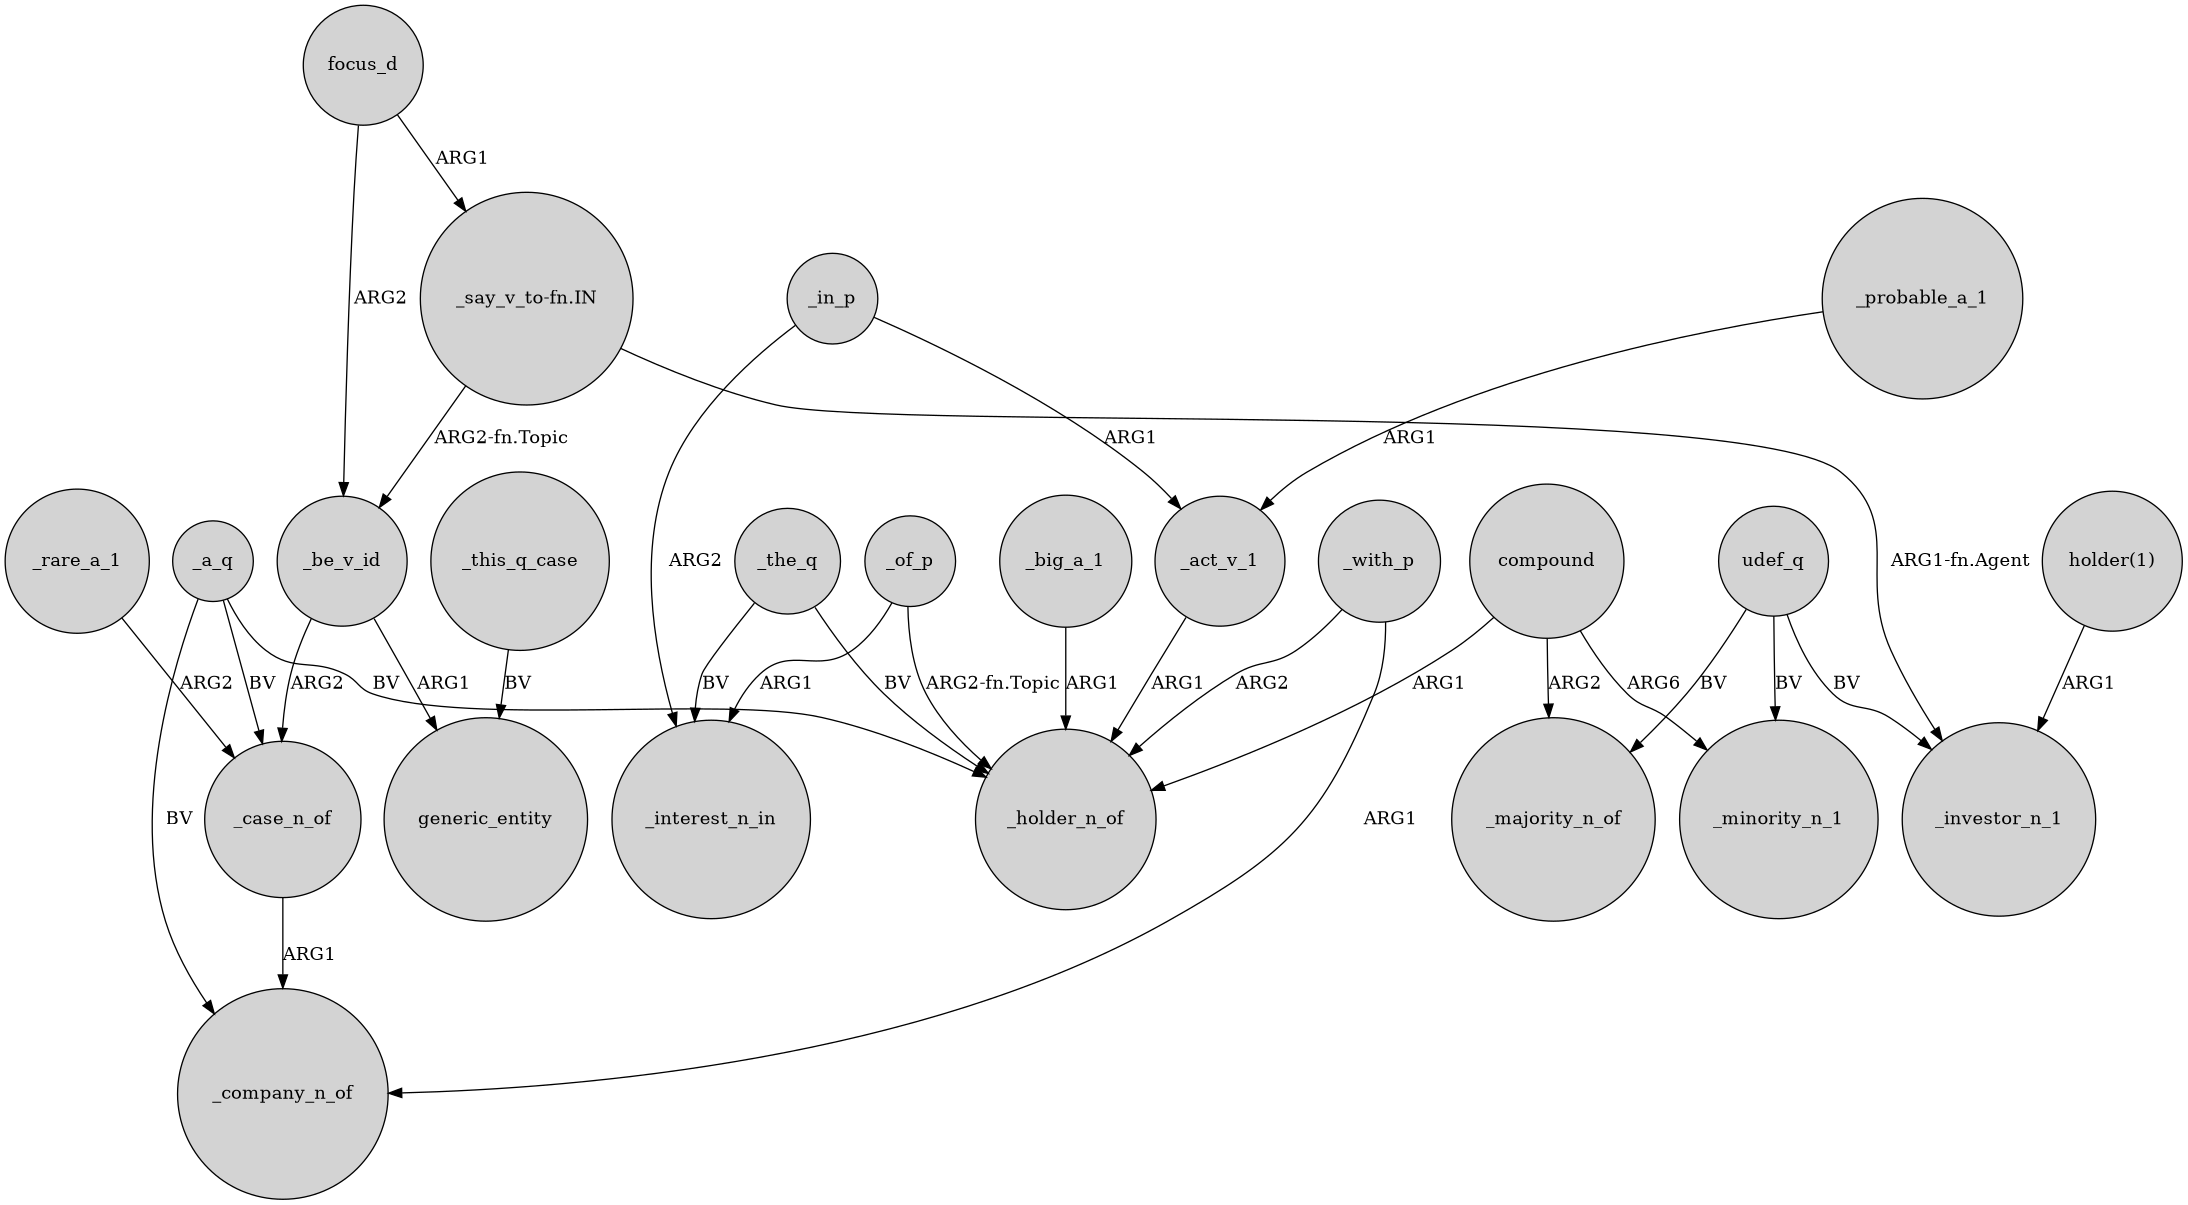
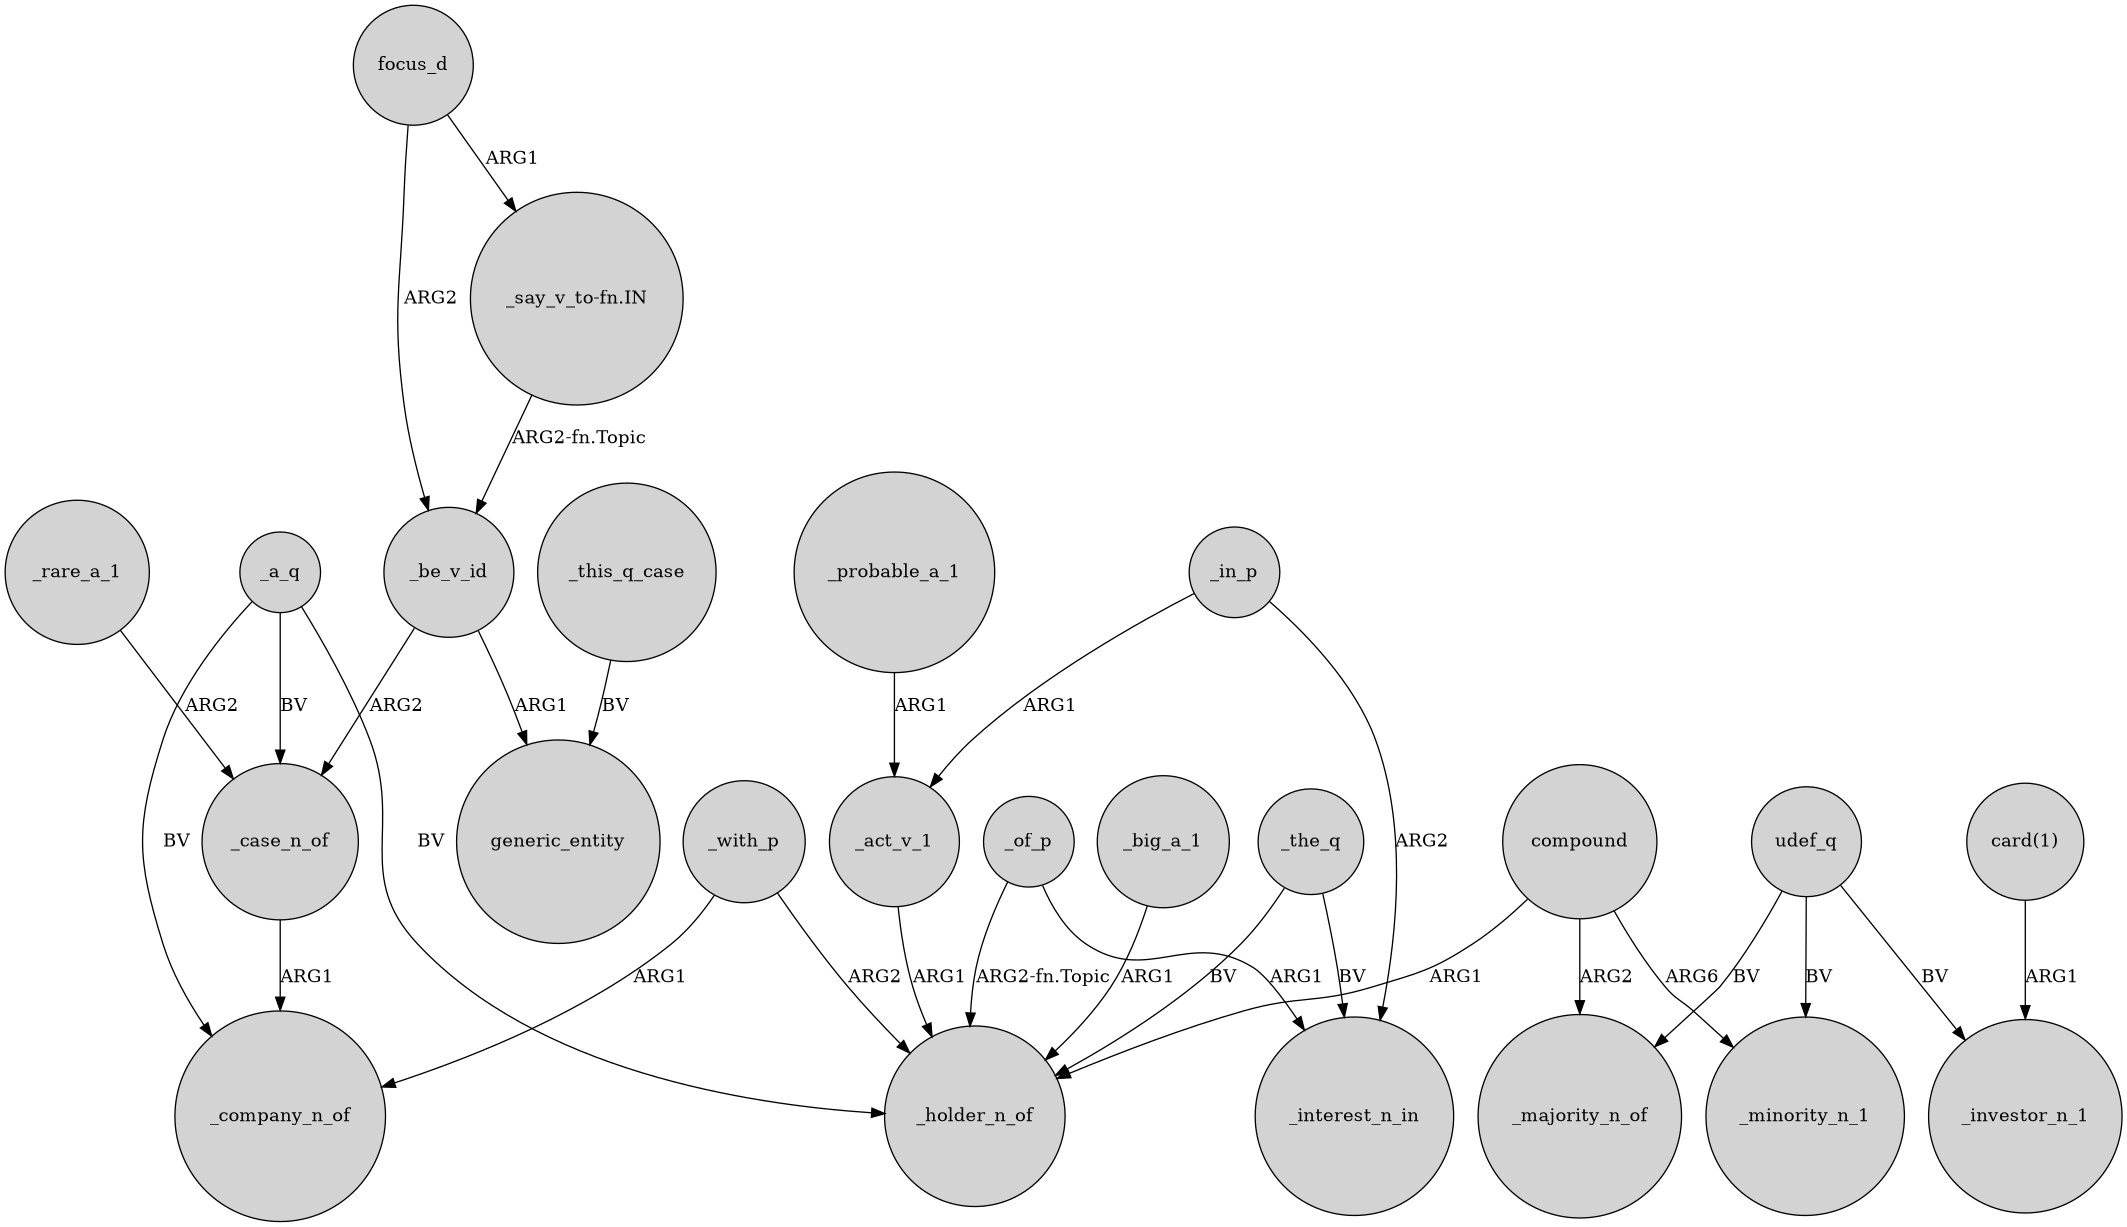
(1369, 422) -> none
(2112, 561) -> (2025, 842)
